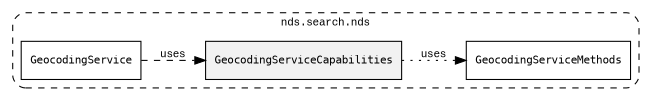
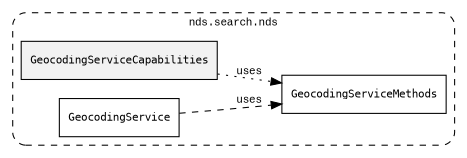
(168, 60) -> (225, 109)
